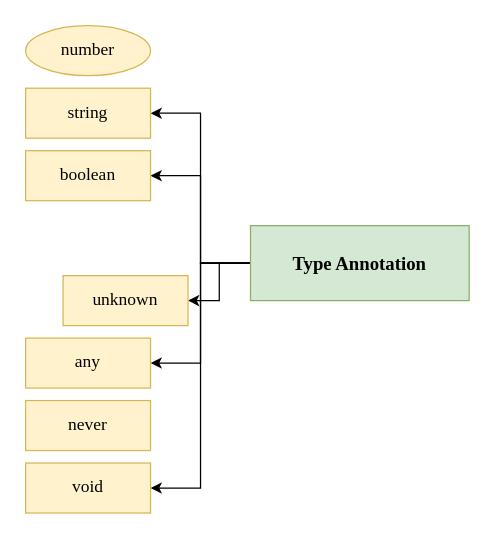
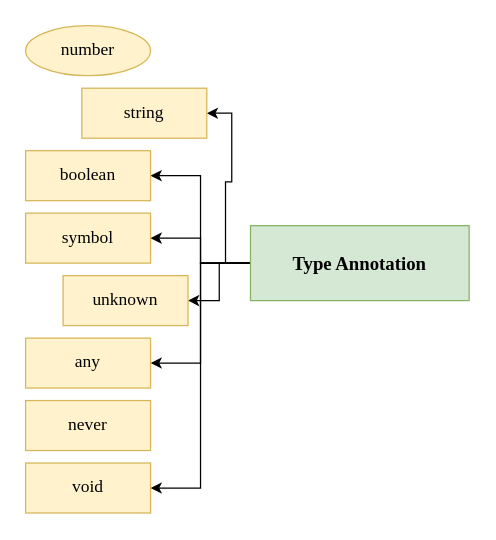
(88, 113) -> (144, 113)
none -> (88, 238)
none -> (178, 238)
